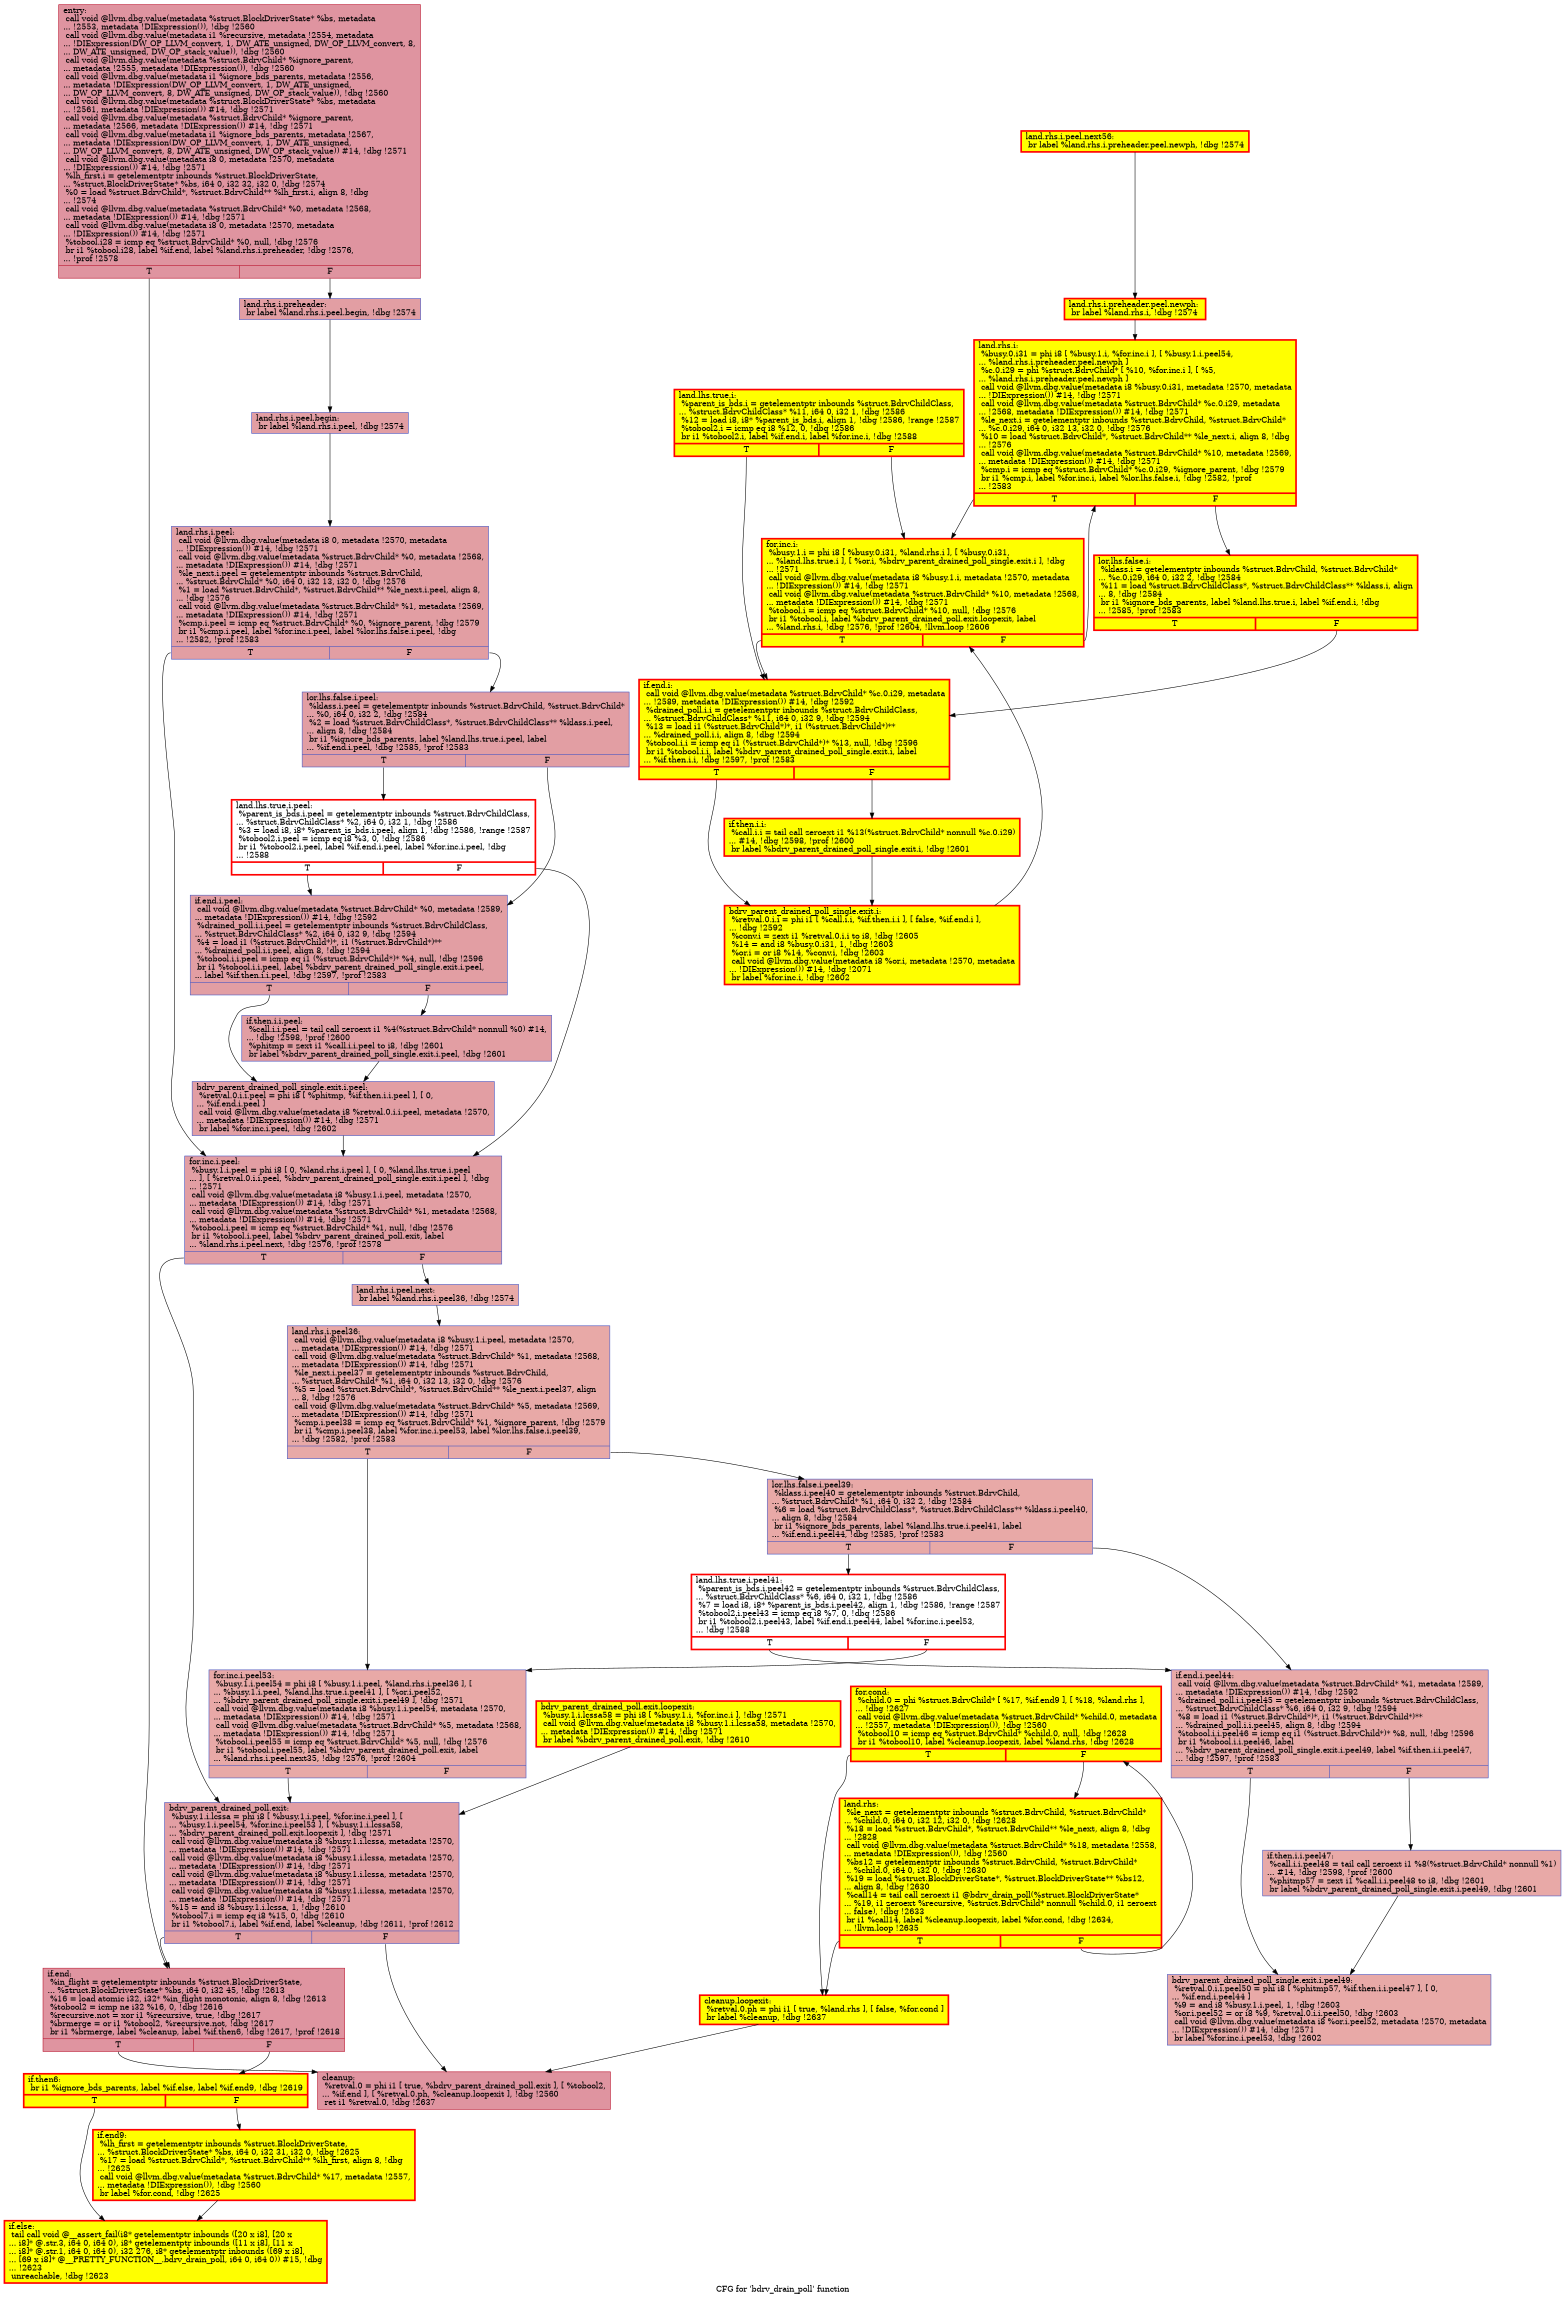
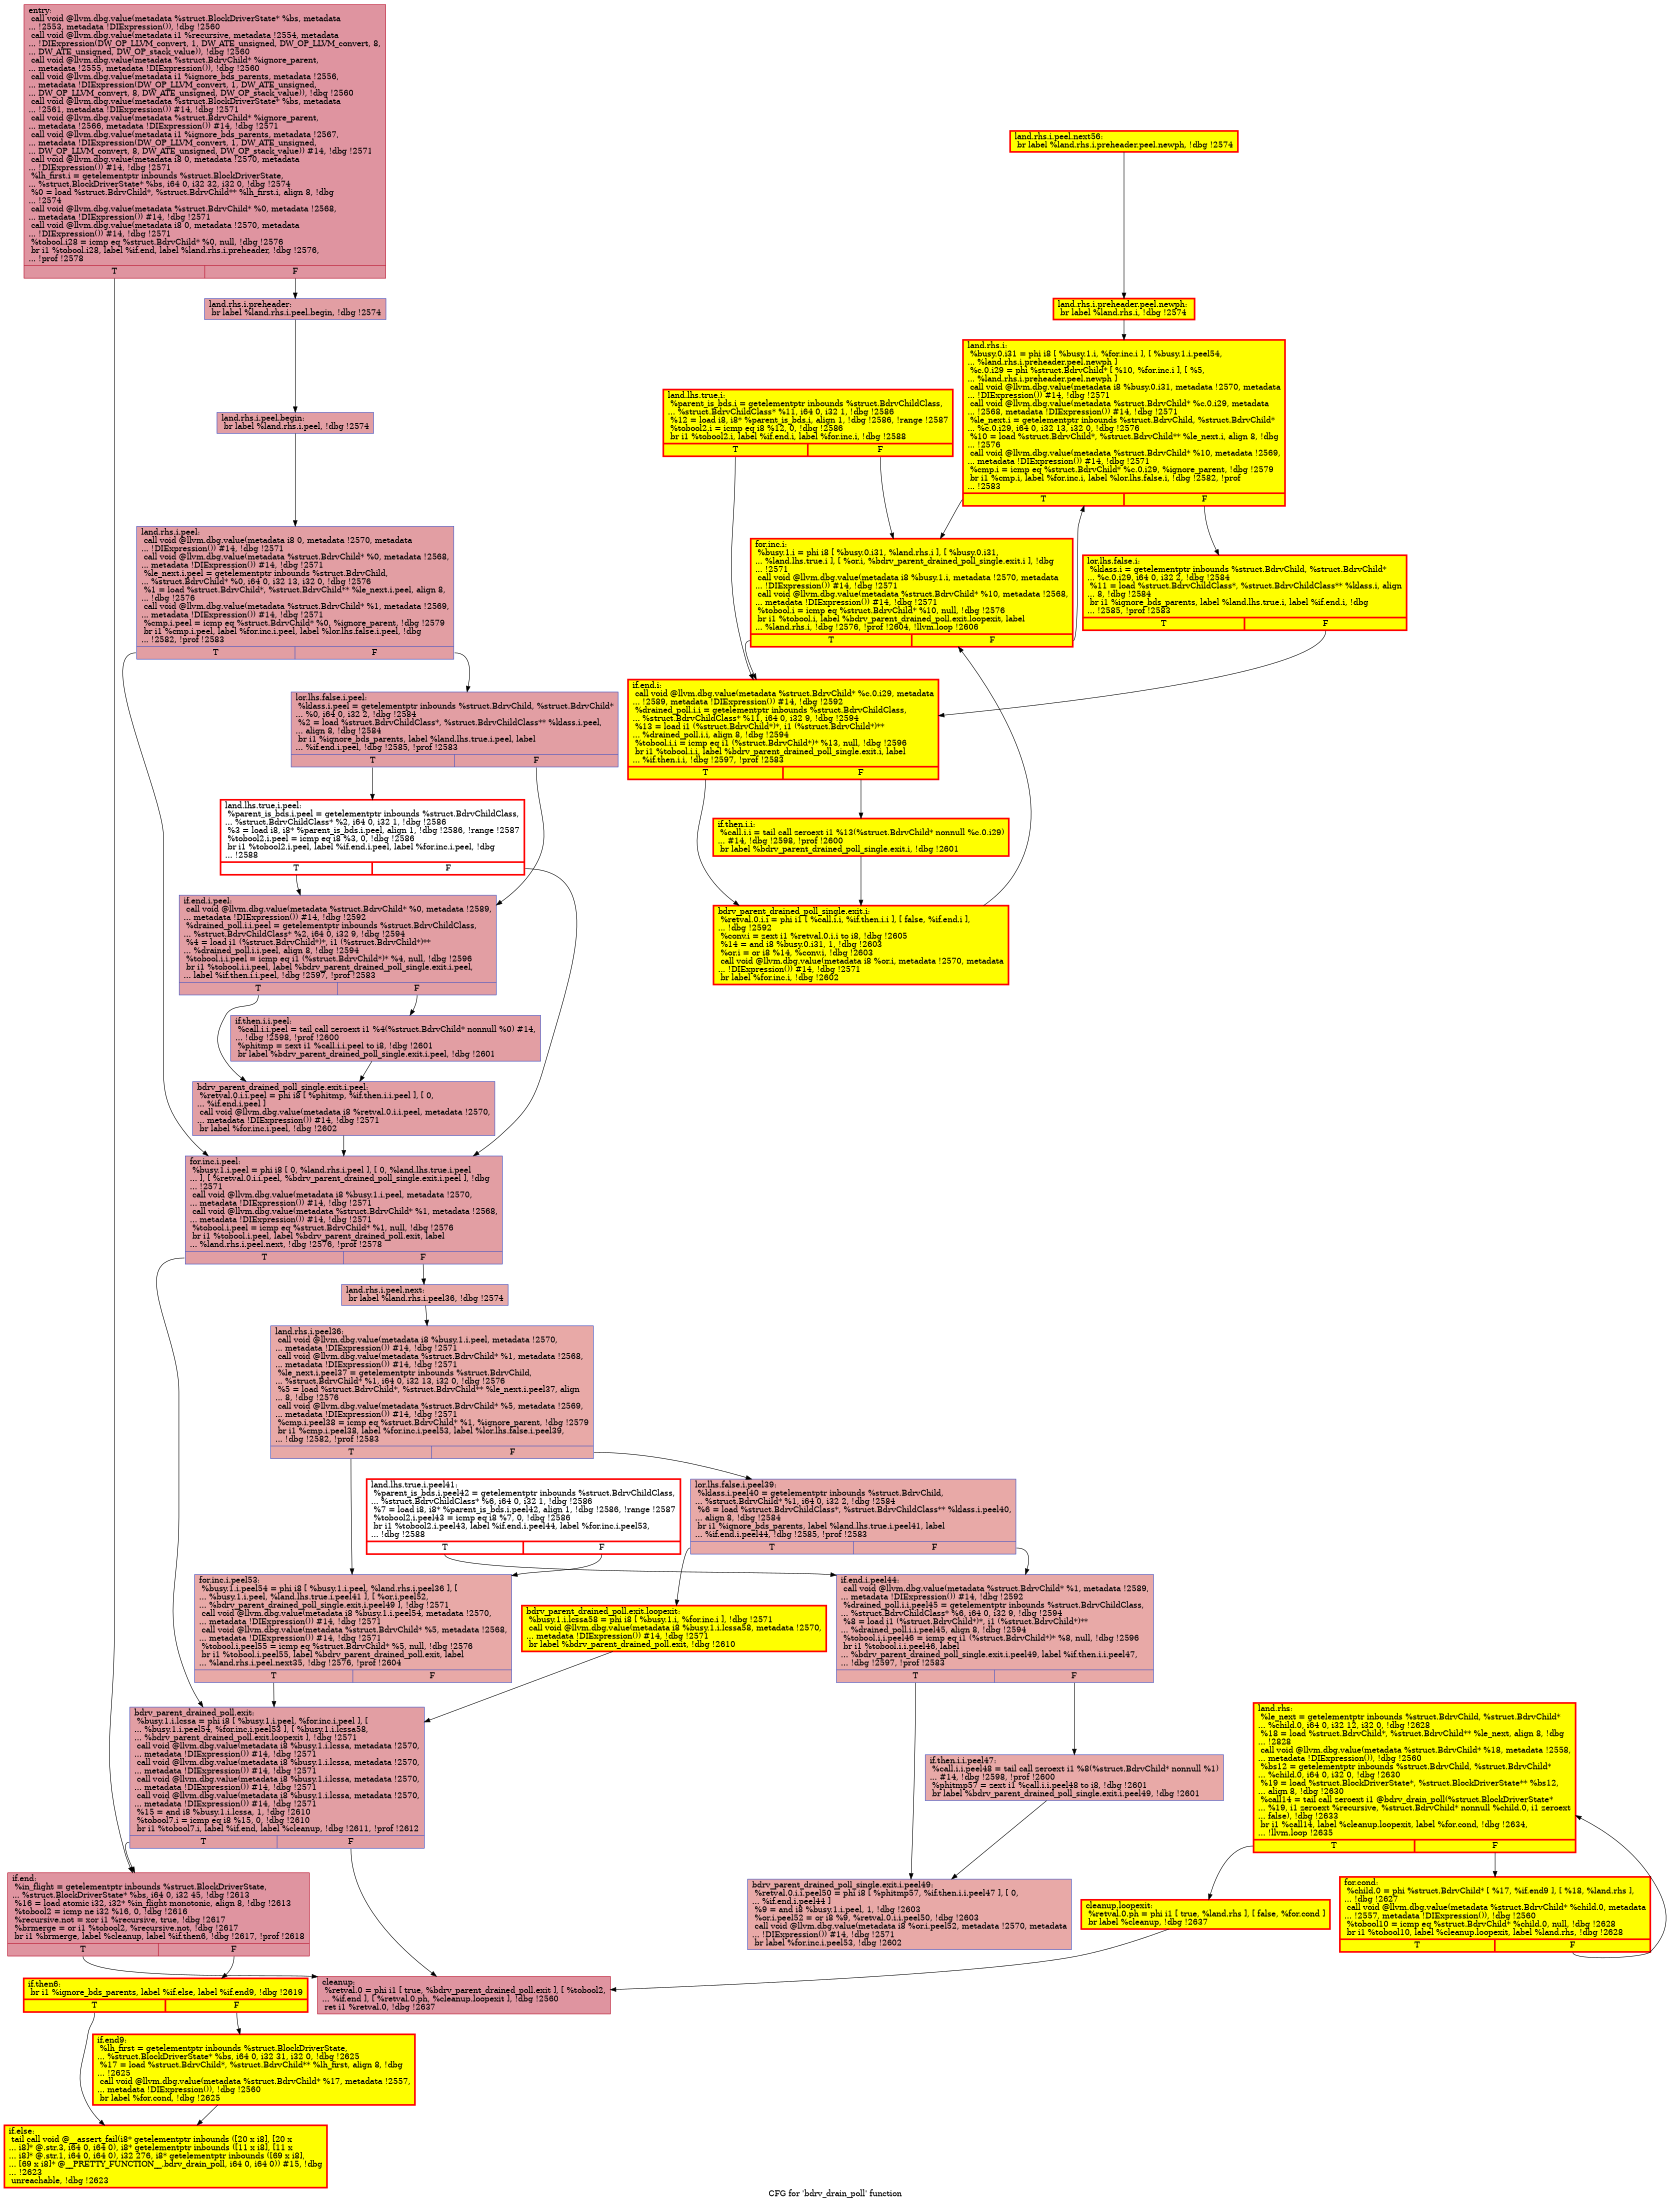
(800, 970) -> (789, 970)
(848, 1562) -> (681, 1576)
(822, 1870) -> none
